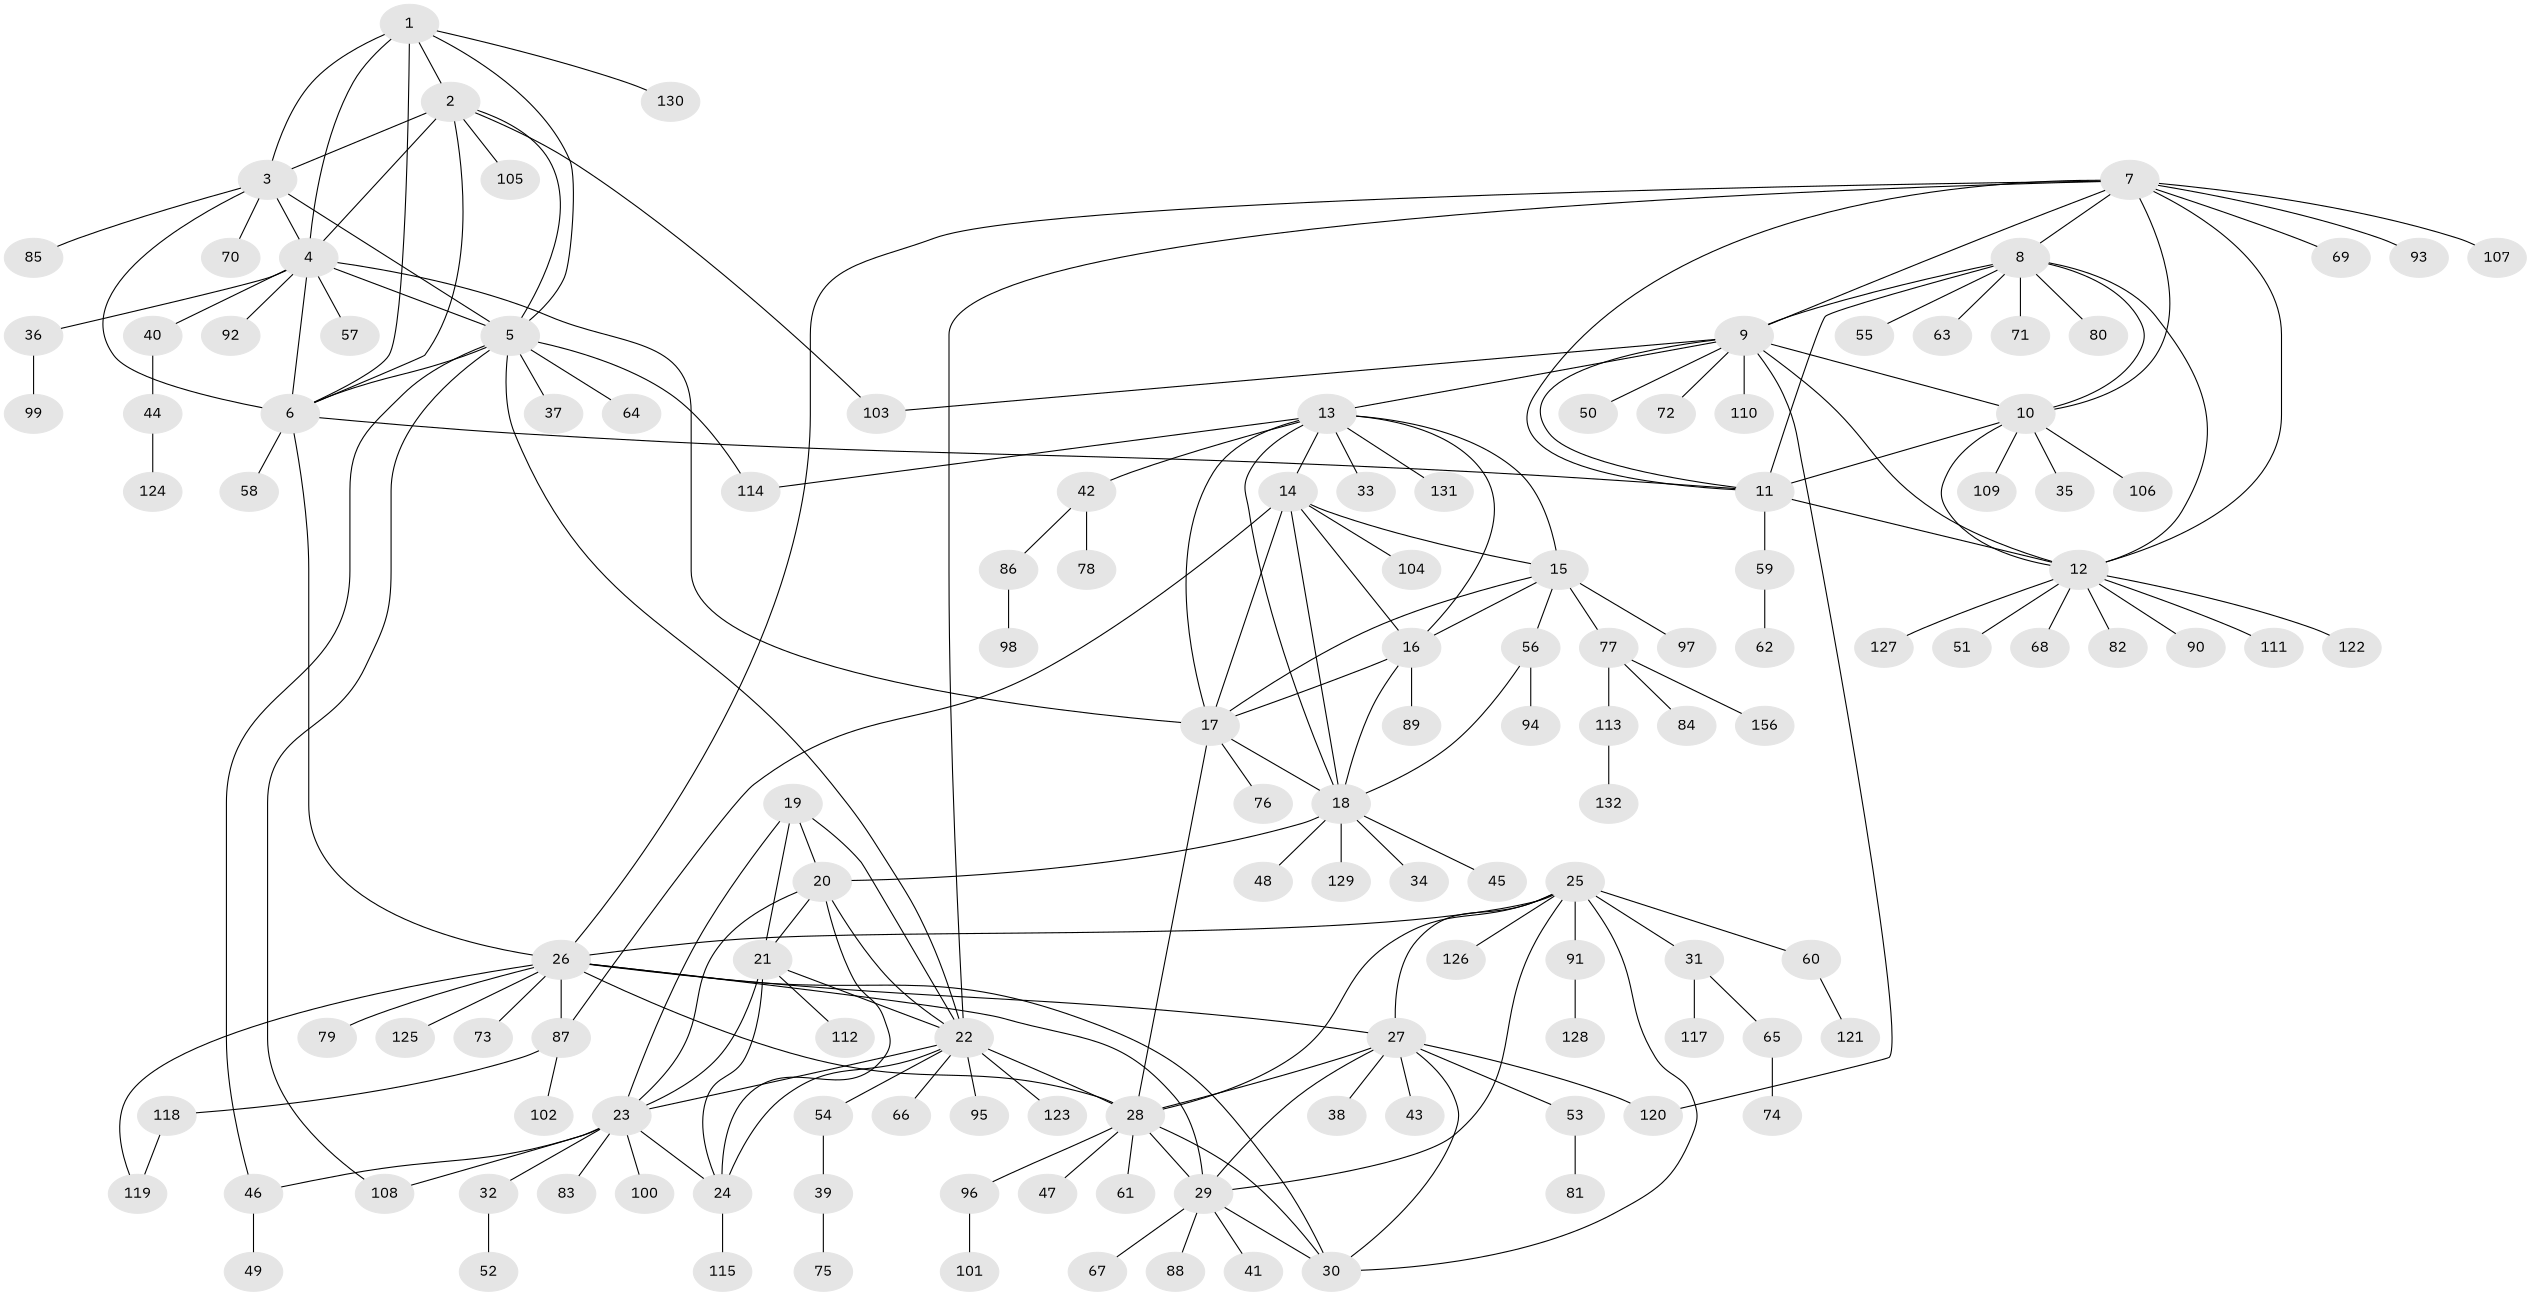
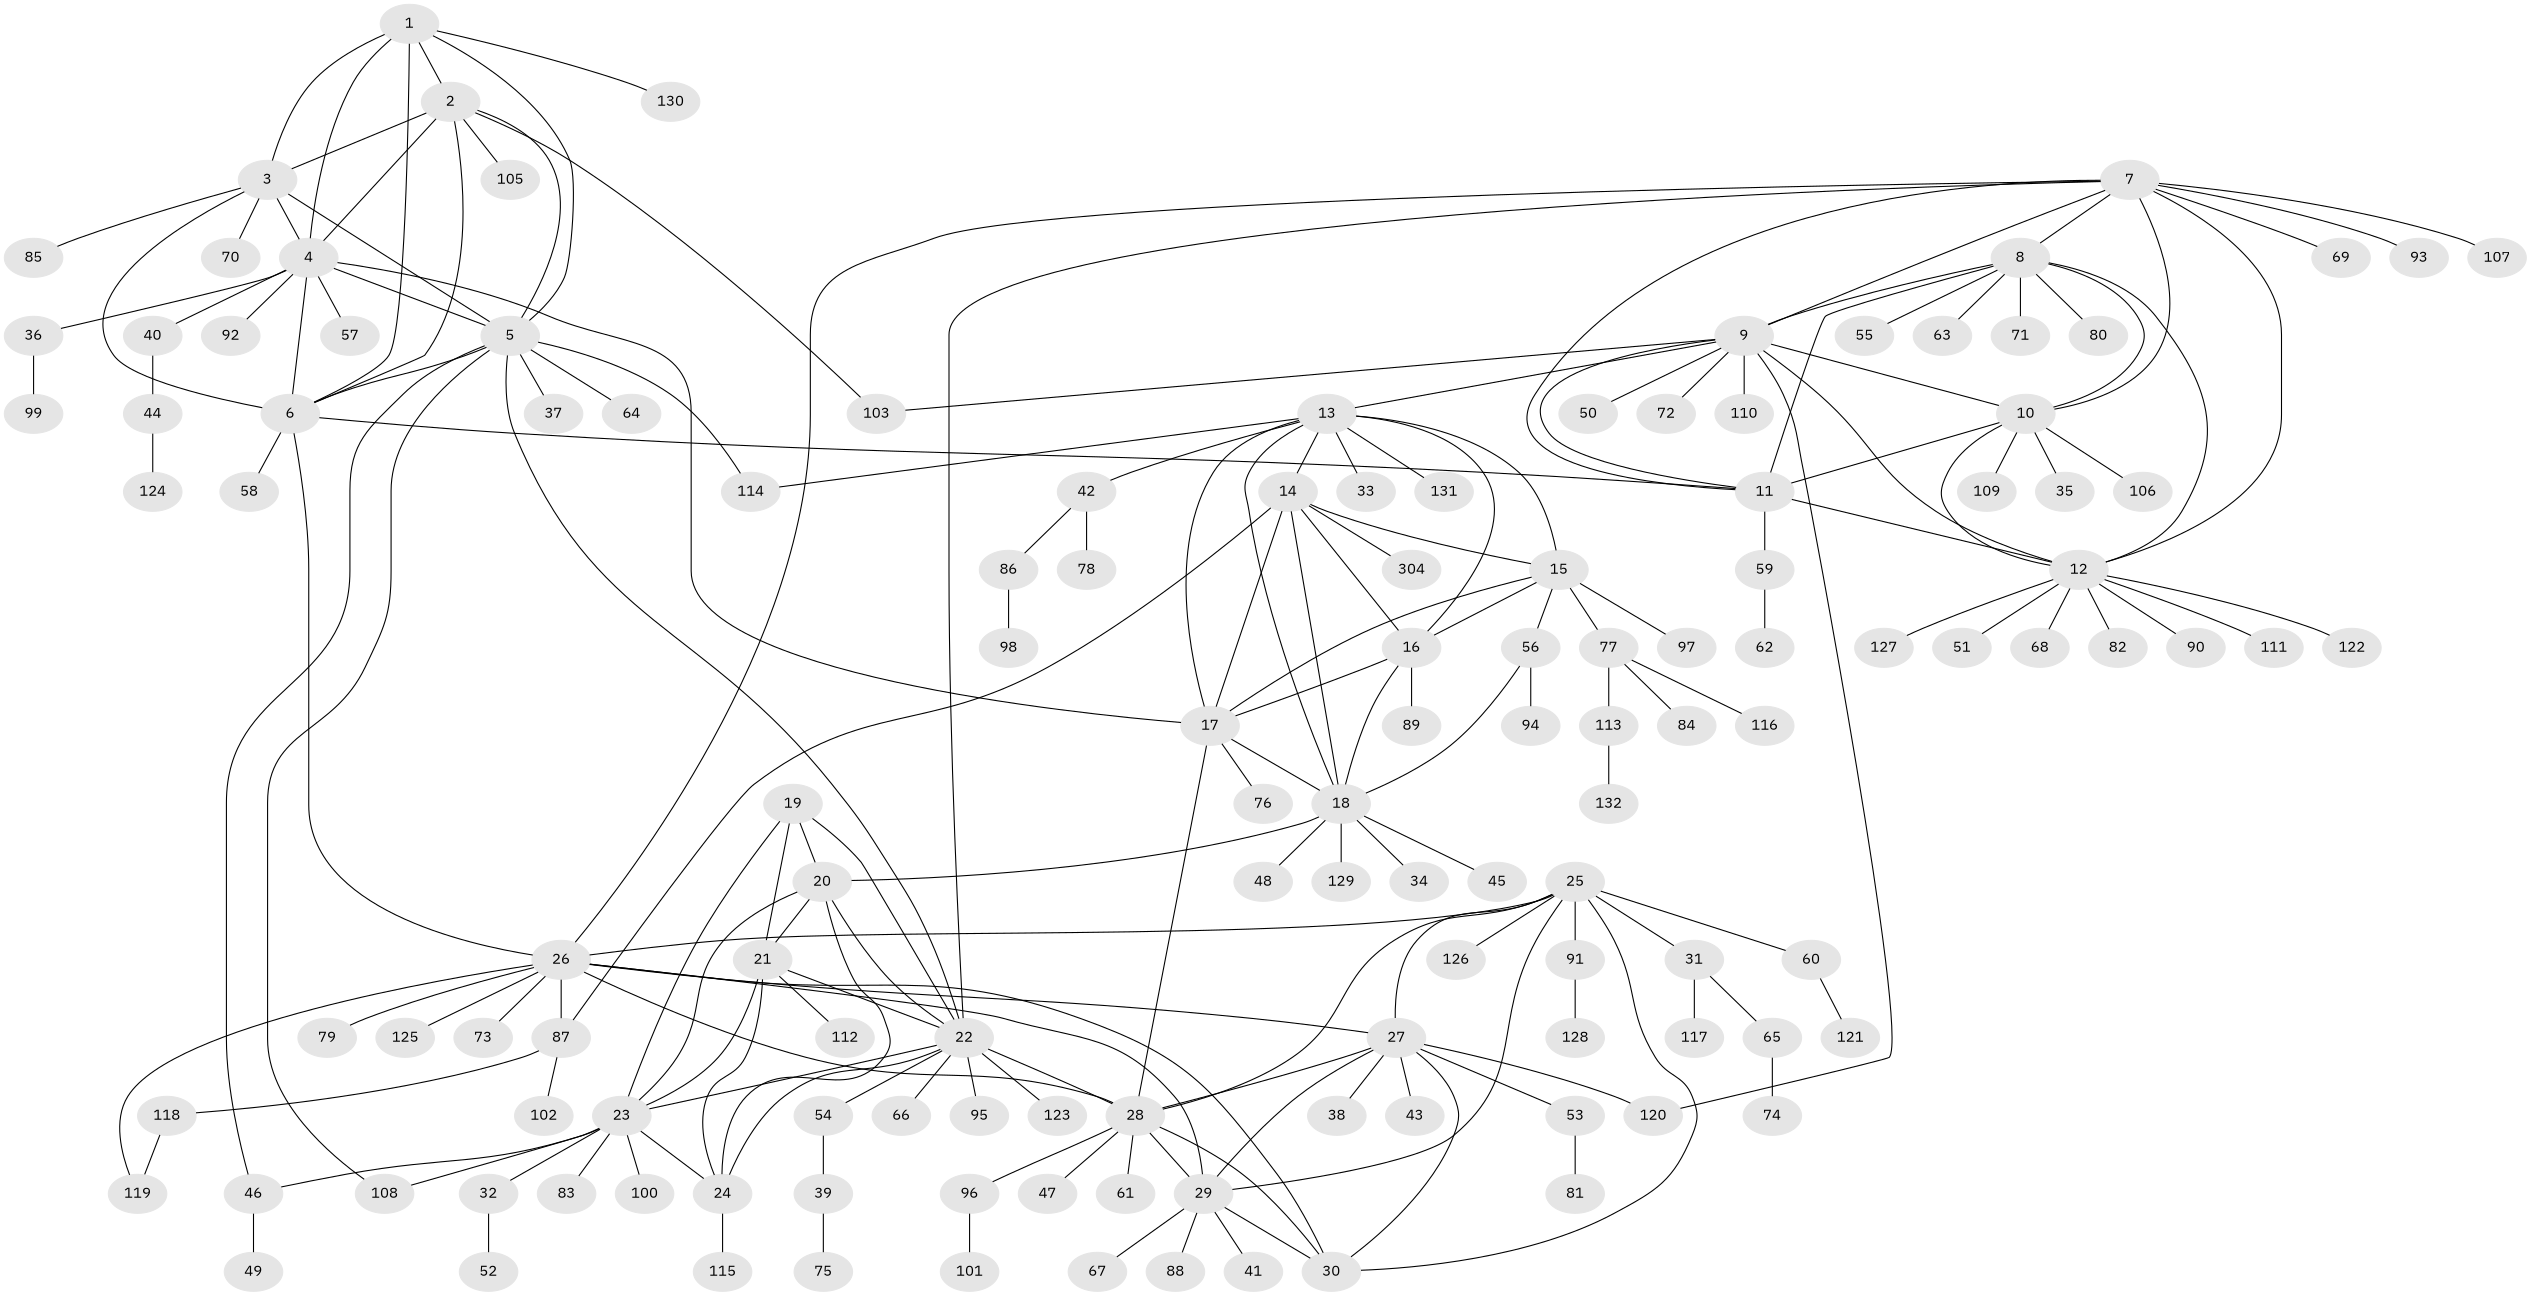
(1412, 570) -> (1412, 570)
(1765, 726) -> (1765, 726)
